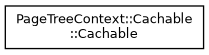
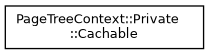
(104, 27) -> (104, 27)
